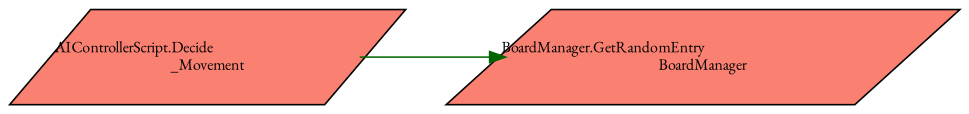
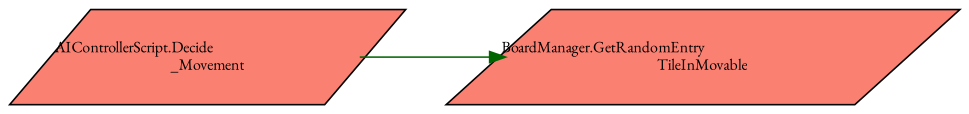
(703, 57) -> (703, 57)
